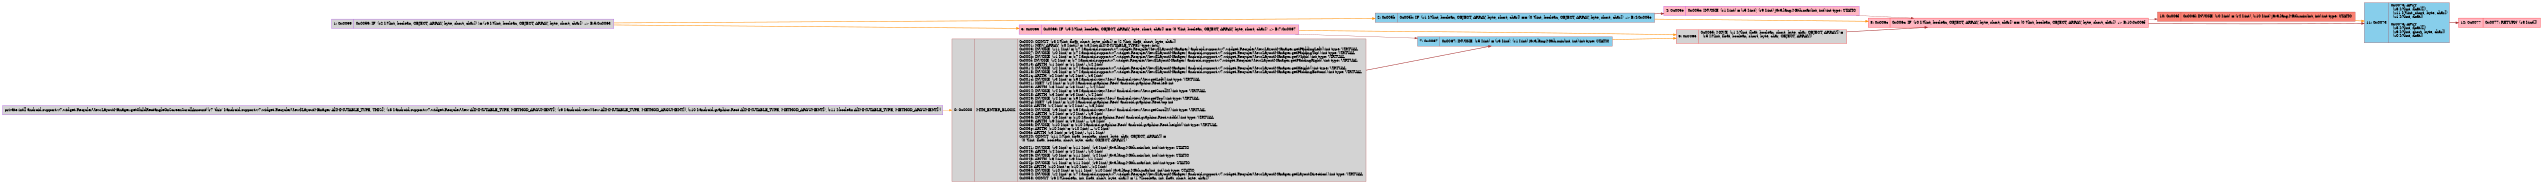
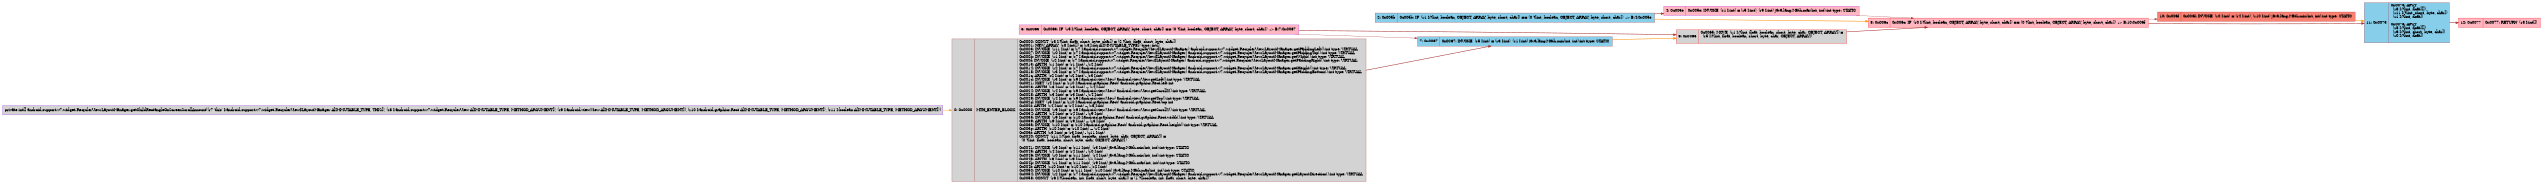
(473, 24) -> none
(1486, 32) -> (1486, 32)
